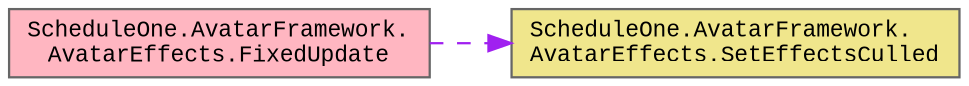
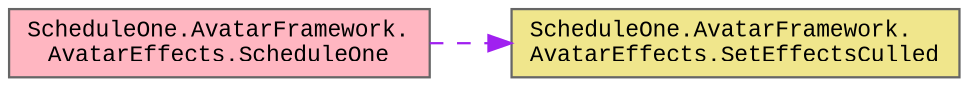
(219, 43) -> (219, 43)
